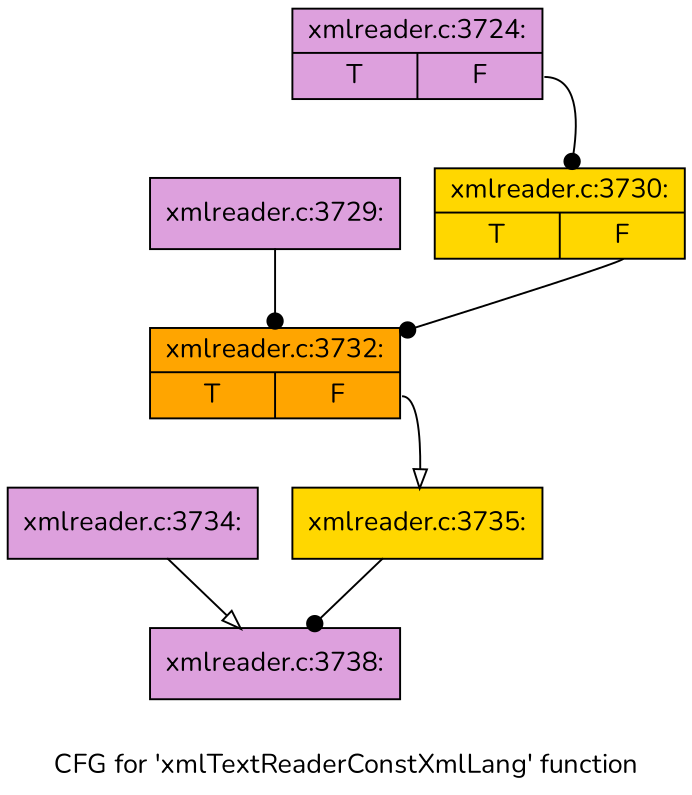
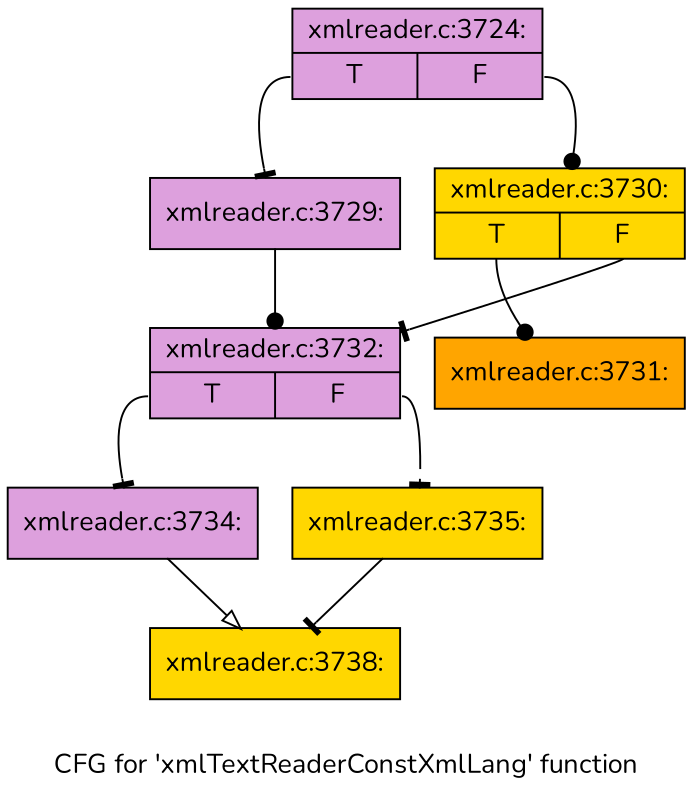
none -> (260, 115)
(517, 295) -> (517, 295)
(275, 373) -> (275, 373)
none -> (560, 373)
(419, 429) -> (419, 429)
none -> (119, 430)
(350, 590) -> (350, 590)
(275, 664) -> (275, 664)
